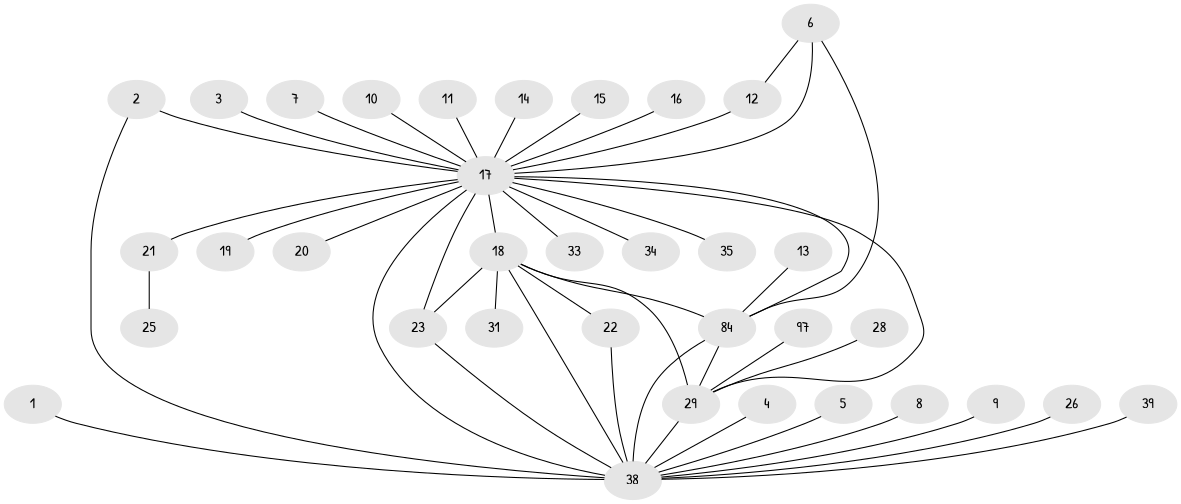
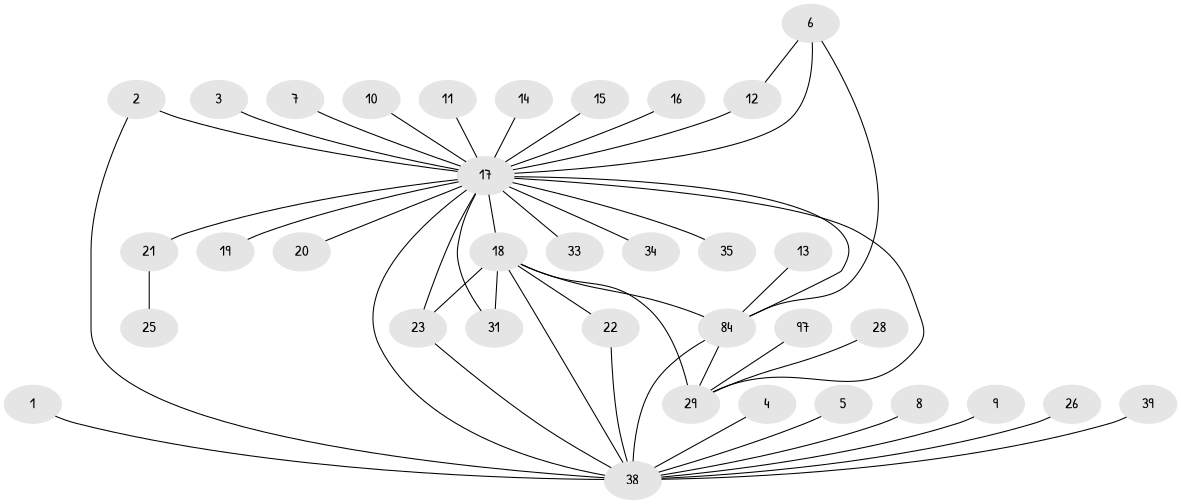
none -> (457, 254)
(662, 442) -> none
